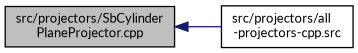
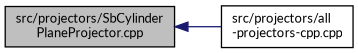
(287, 27) -> (287, 27)
